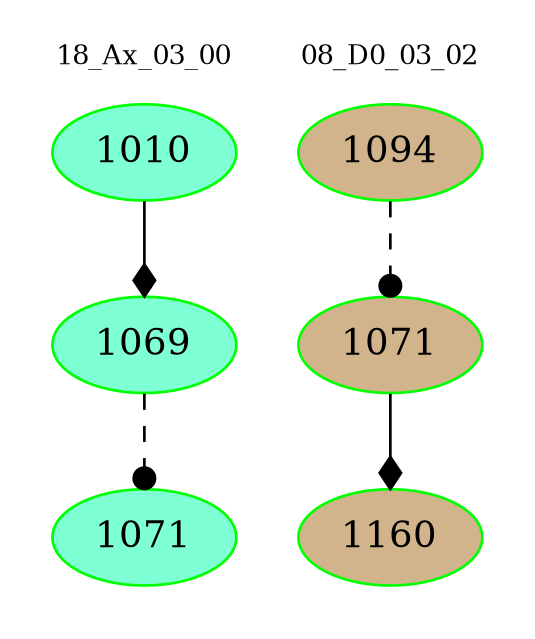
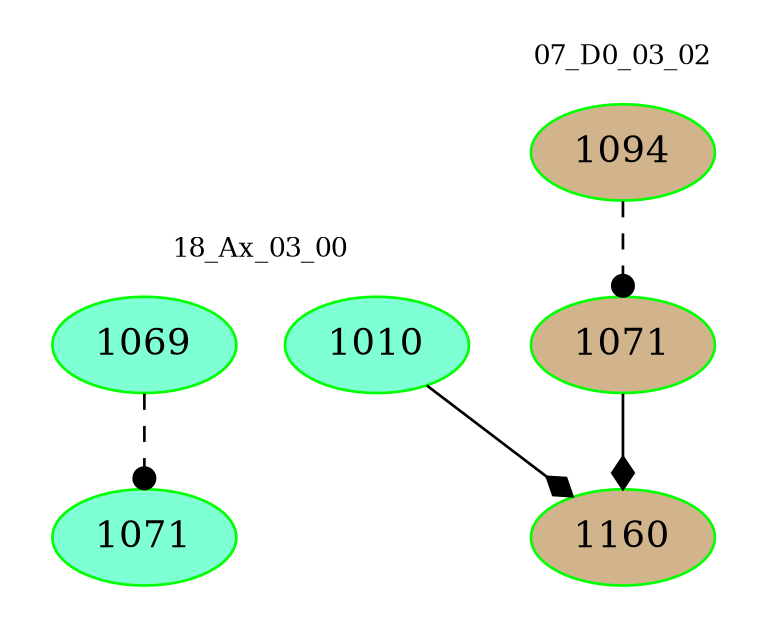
(390, 57) -> (623, 57)
(144, 233) -> (472, 420)
